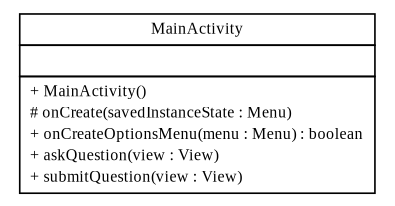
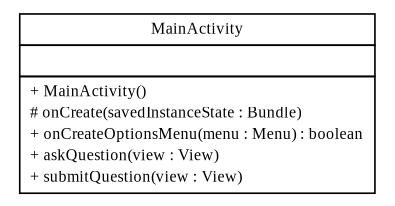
(161, 113) -> (166, 113)
